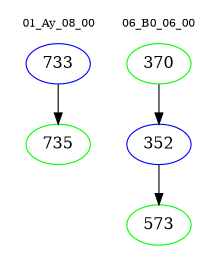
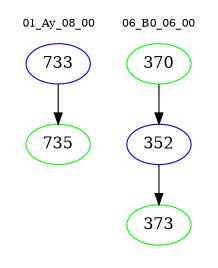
(159, 225) -> (159, 225)
